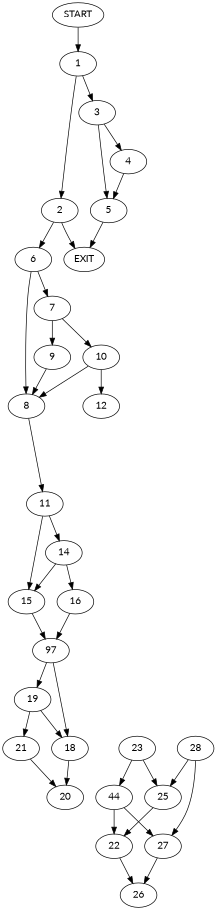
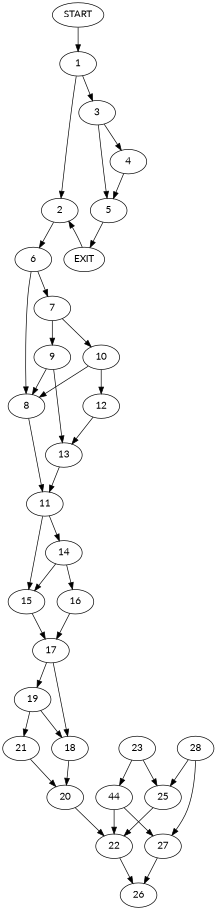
(66, 233) -> (78, 237)
none -> (64, 455)
(51, 651) -> (51, 651)
none -> (87, 819)
